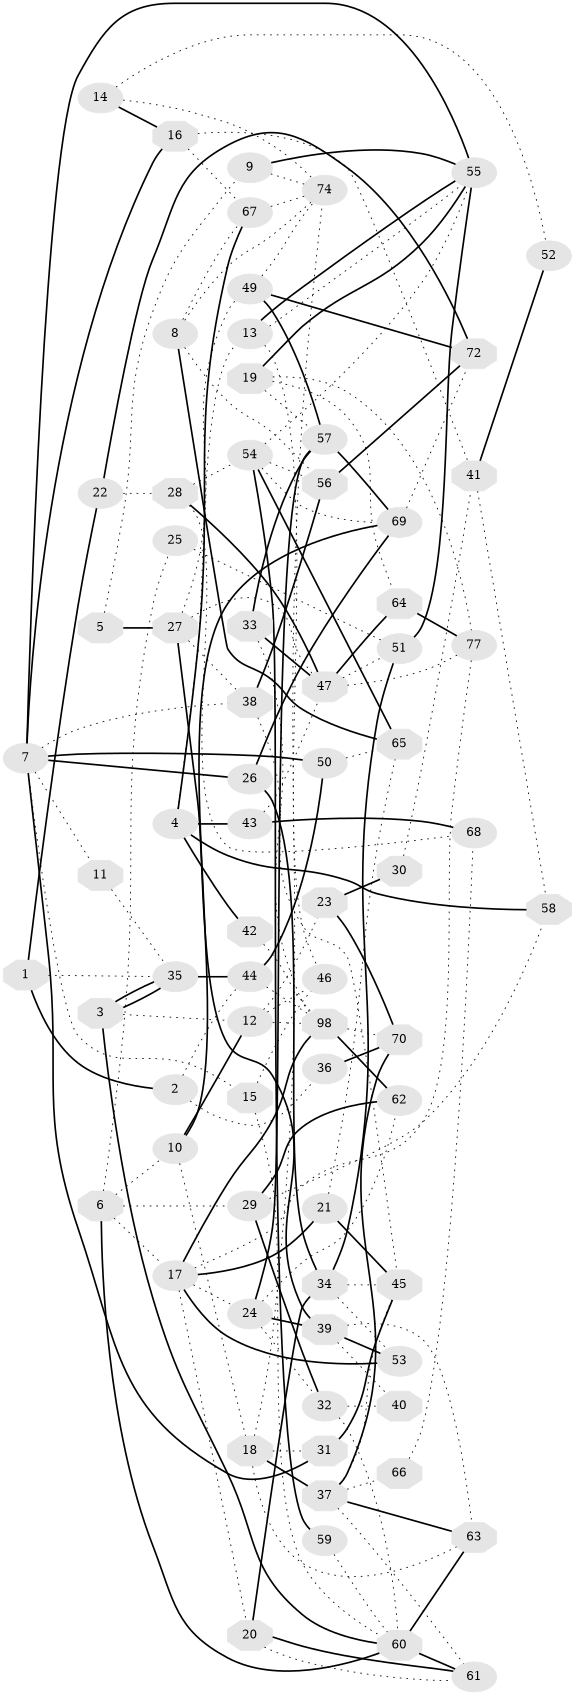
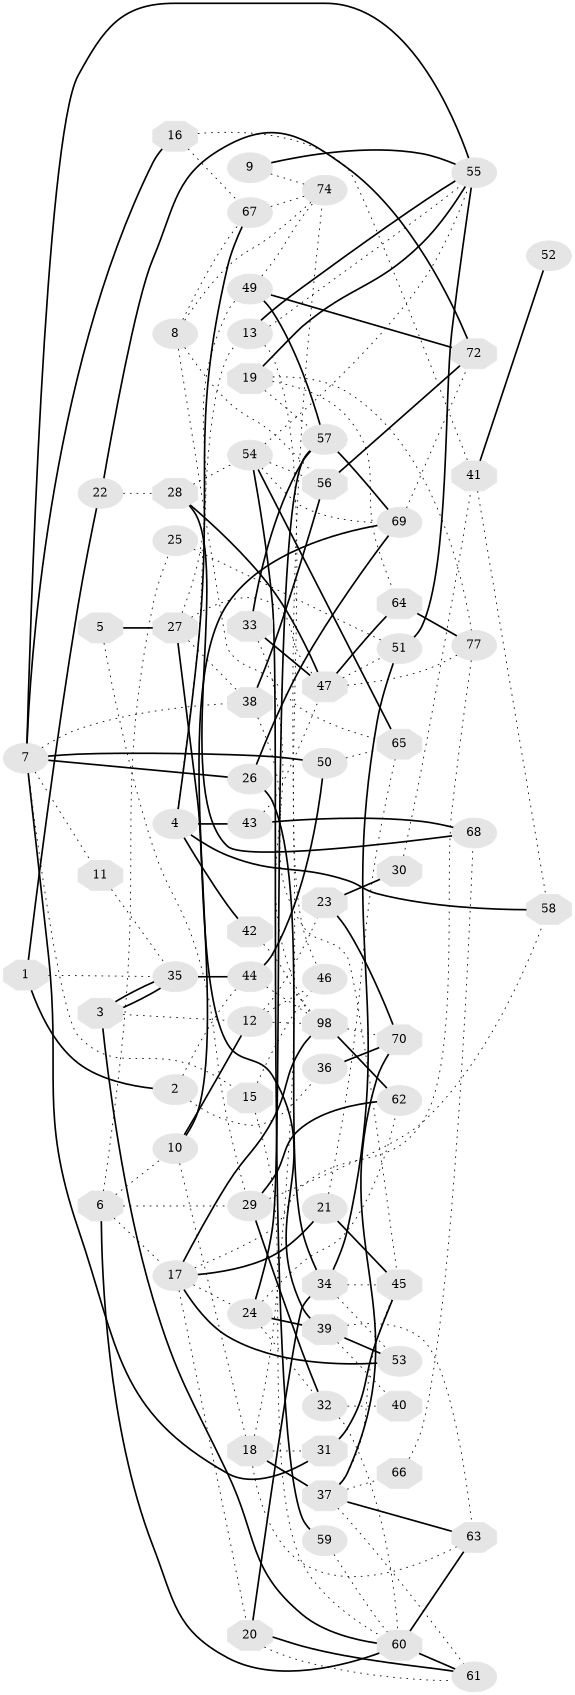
(100, 98) -> none
(135, 384) -> (183, 915)
(217, 587) -> (217, 587)
(205, 790) -> (205, 790)
